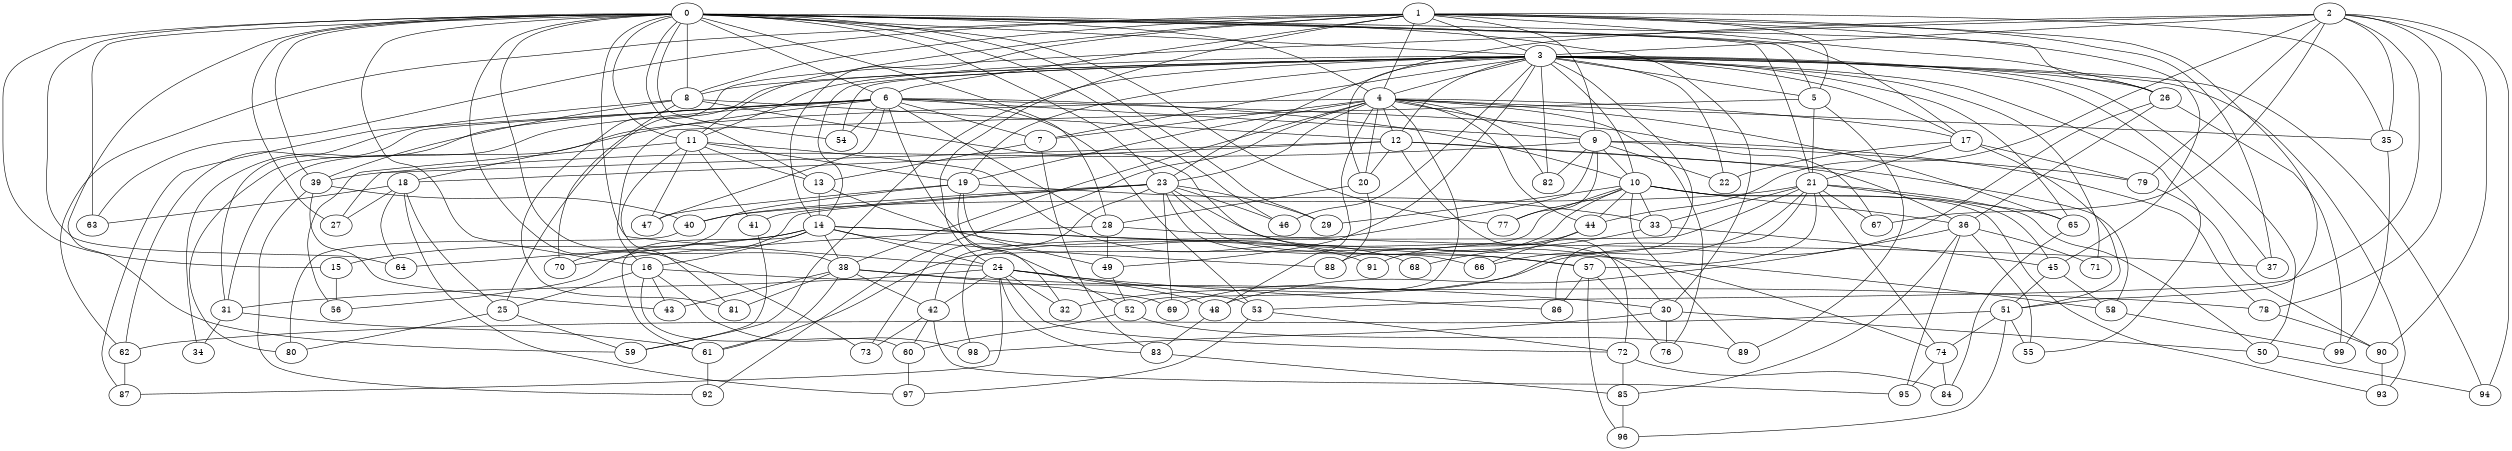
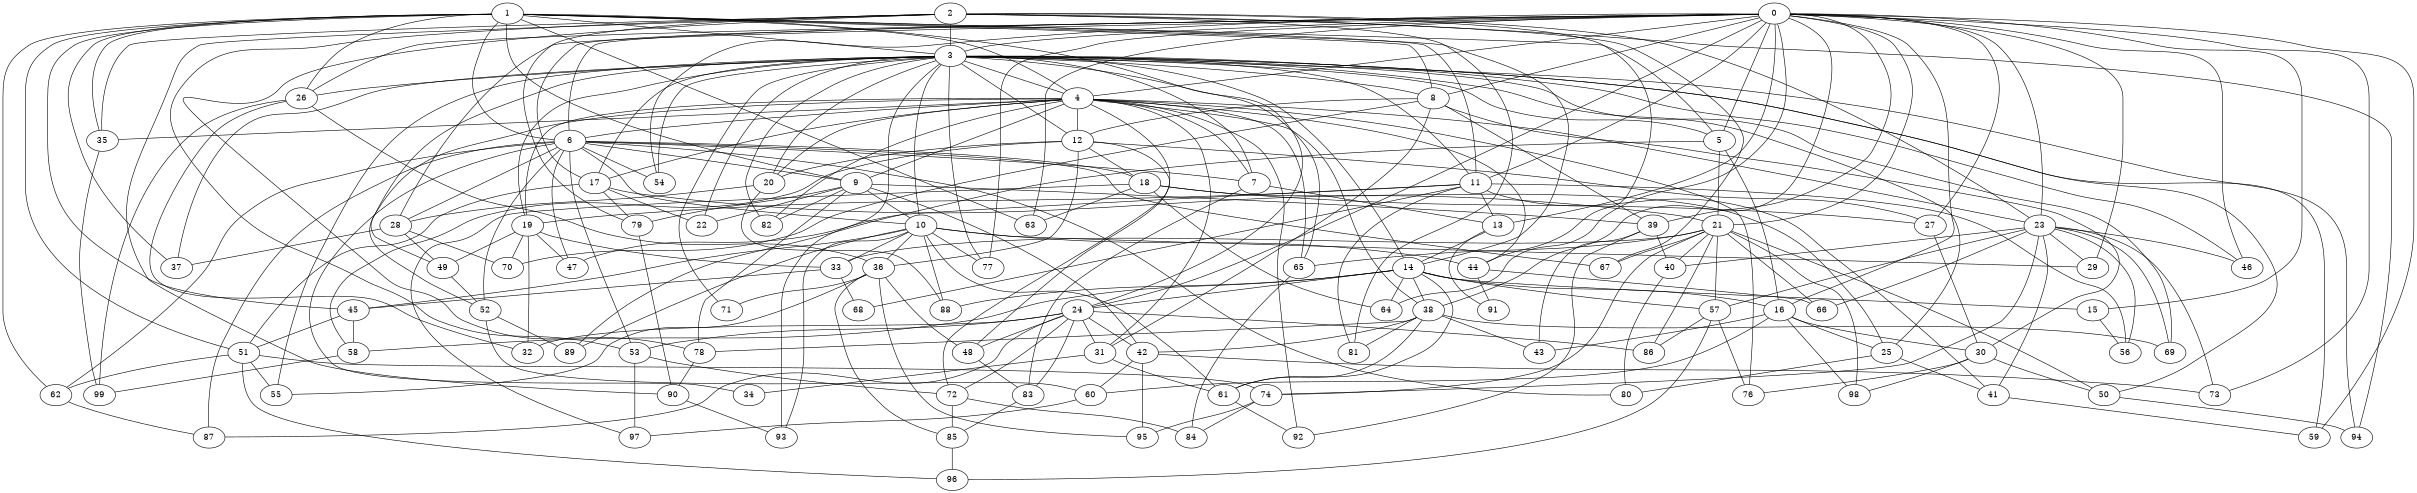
(1459, 34) -> (1956, 289)
none -> (835, 113)
(1587, 195) -> (952, 165)
(559, 329) -> (1952, 379)
